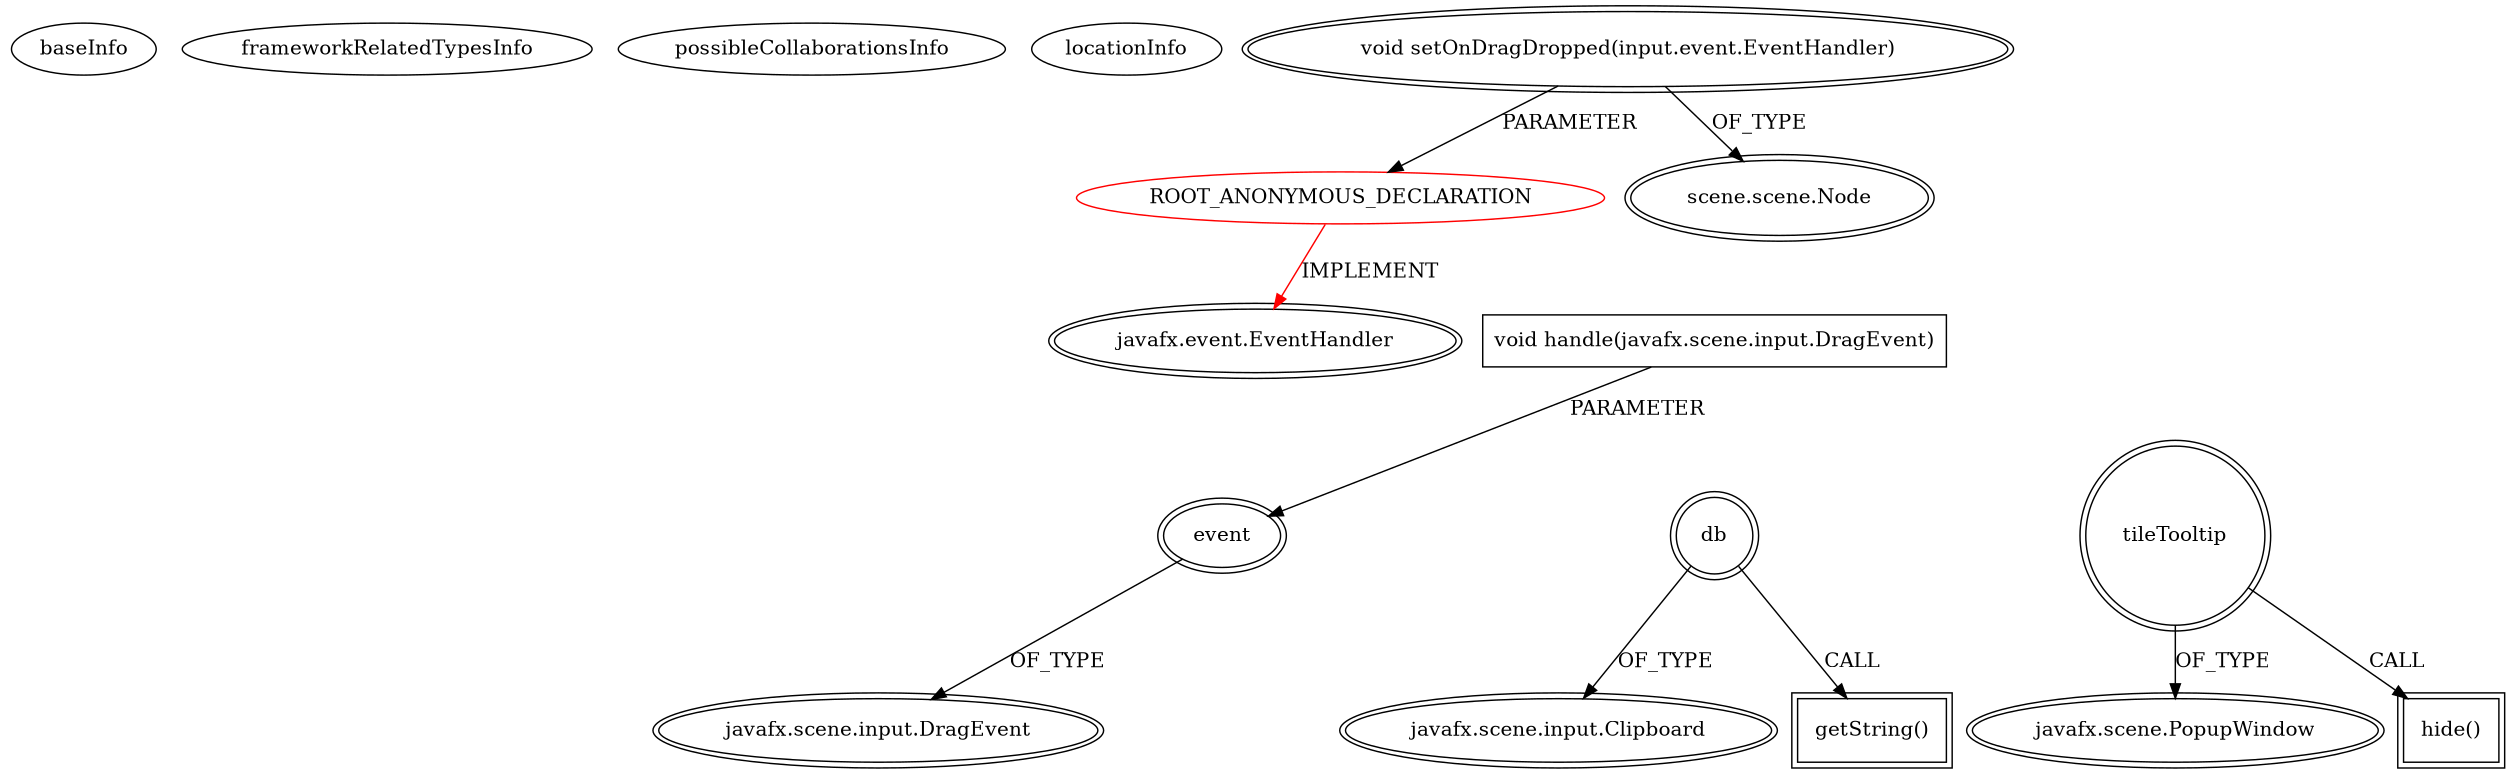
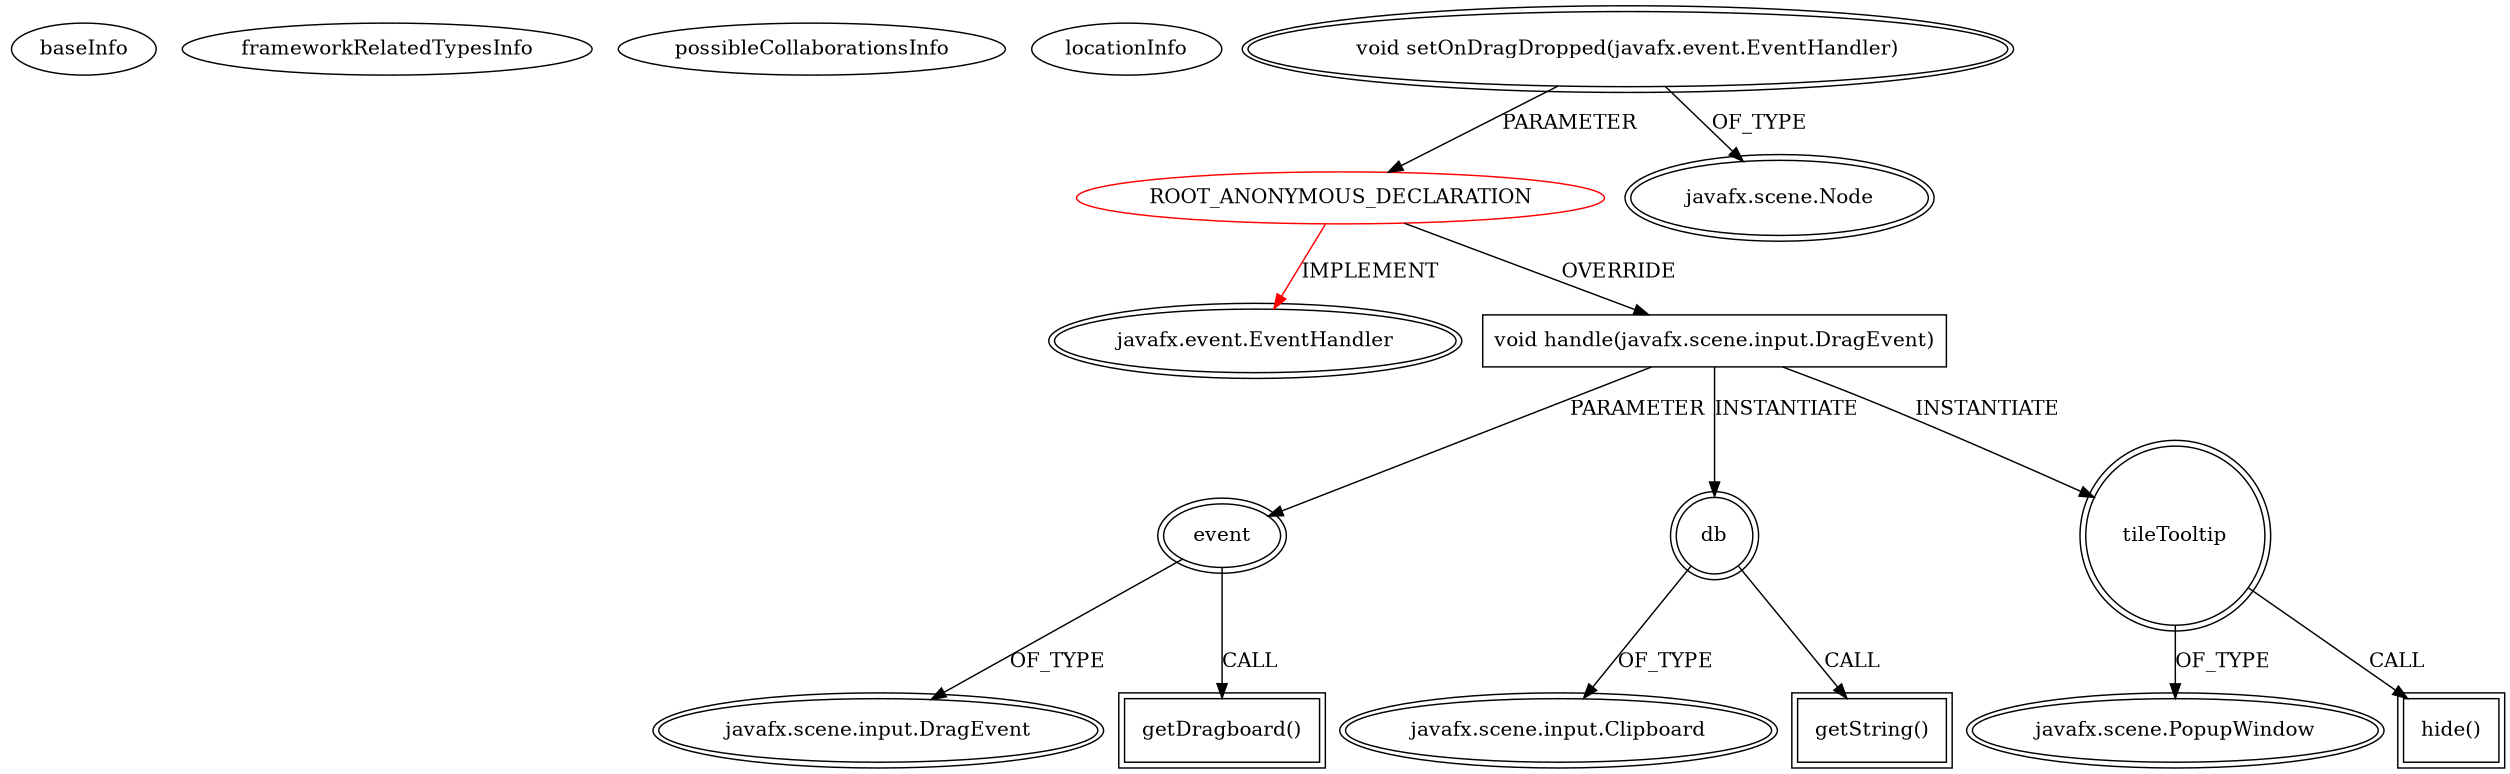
(1628, 49) -> (1628, 49)
(1780, 198) -> (1780, 198)
none -> (1520, 266)
none -> (1715, 424)
none -> (1933, 427)
none -> (1222, 730)
